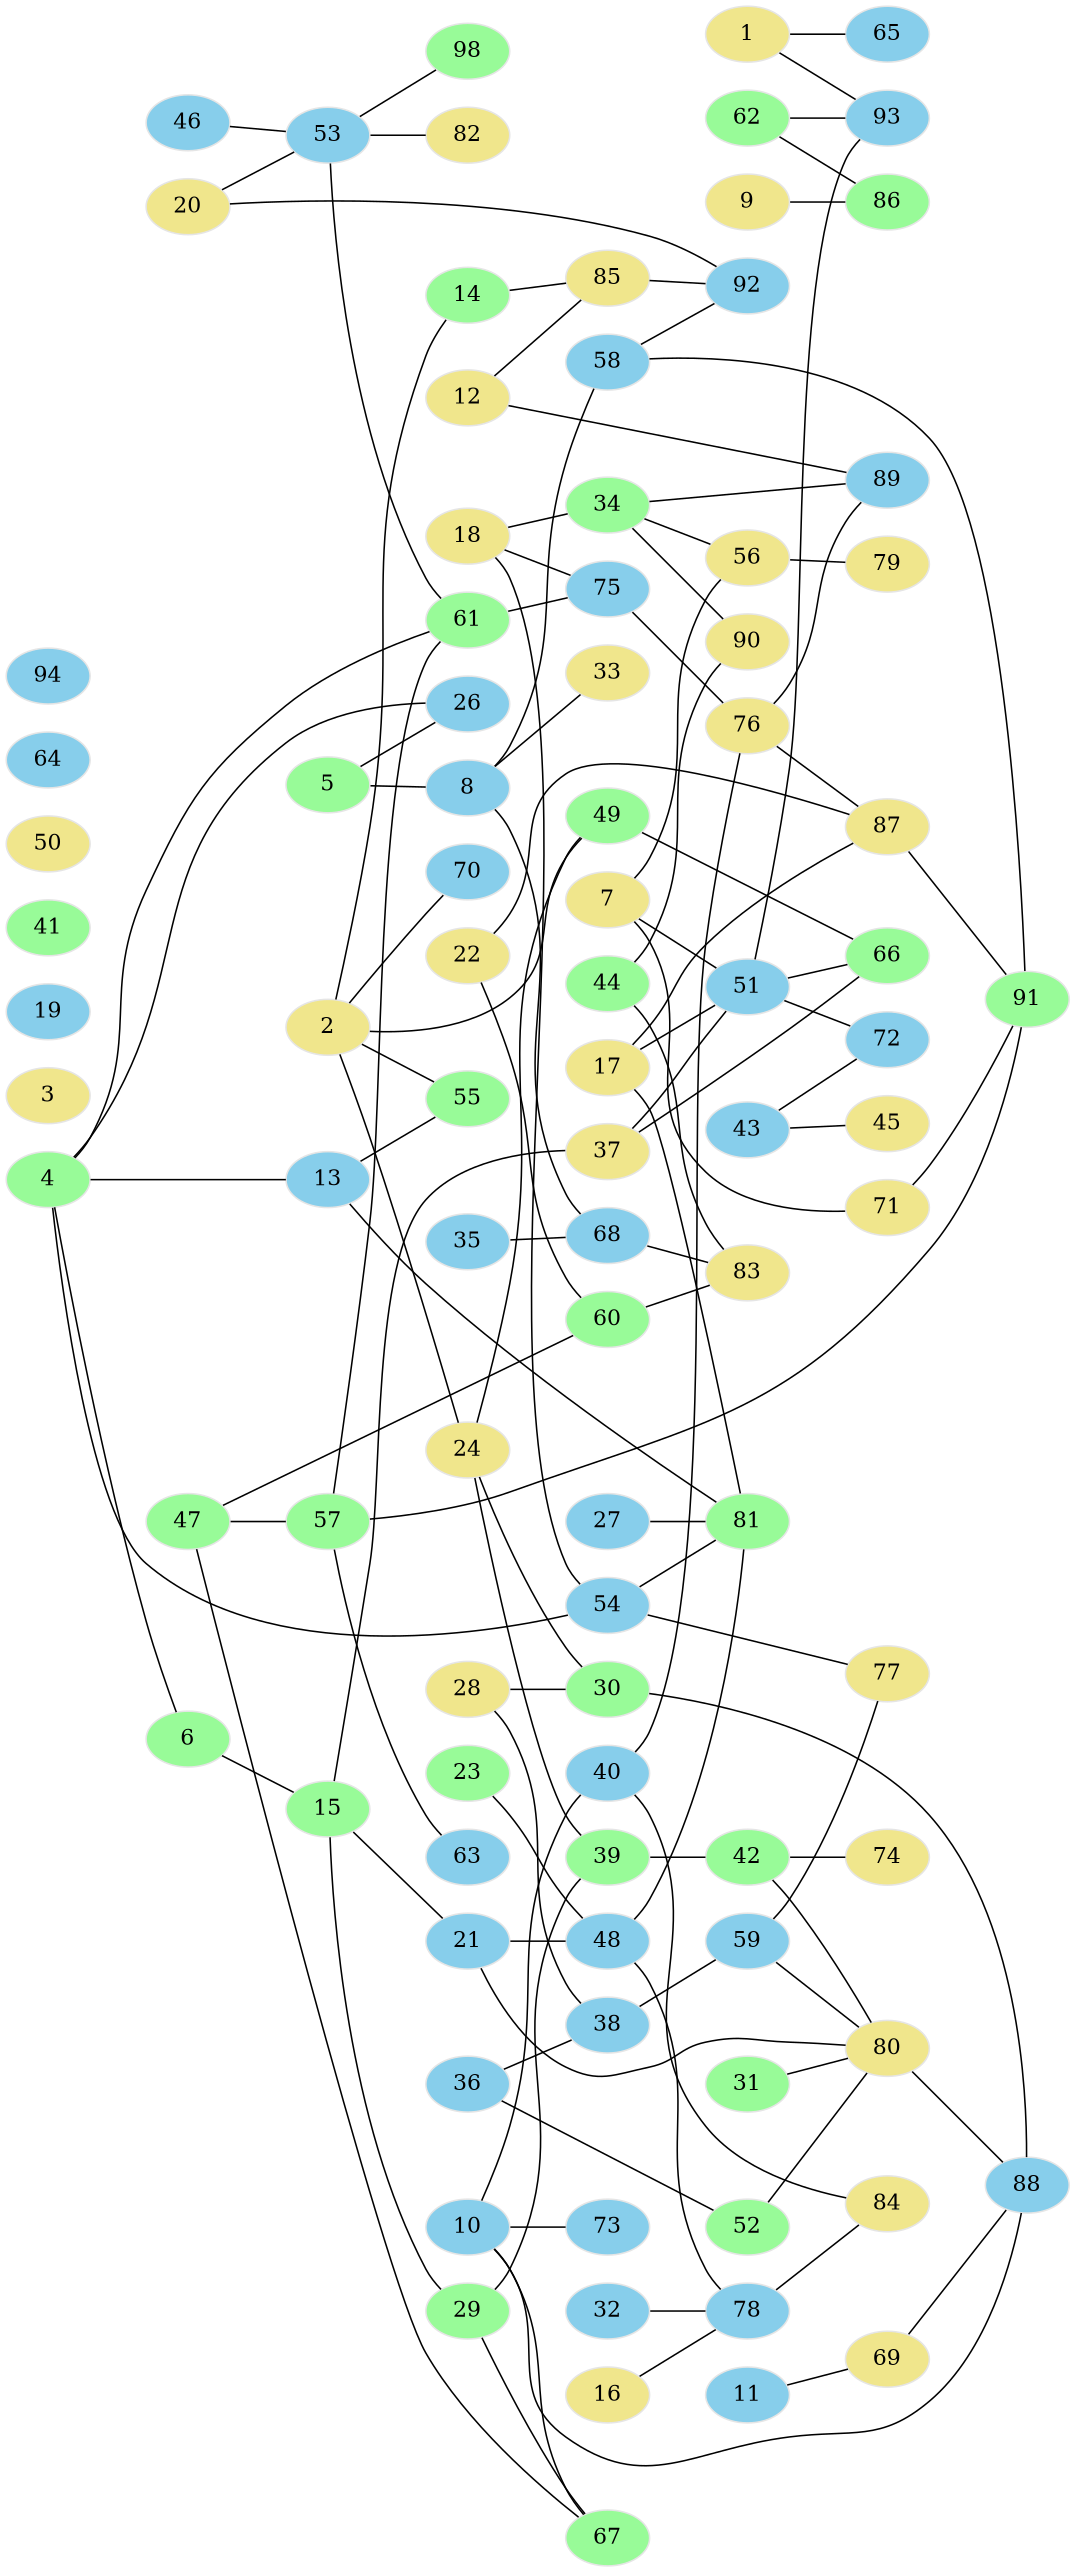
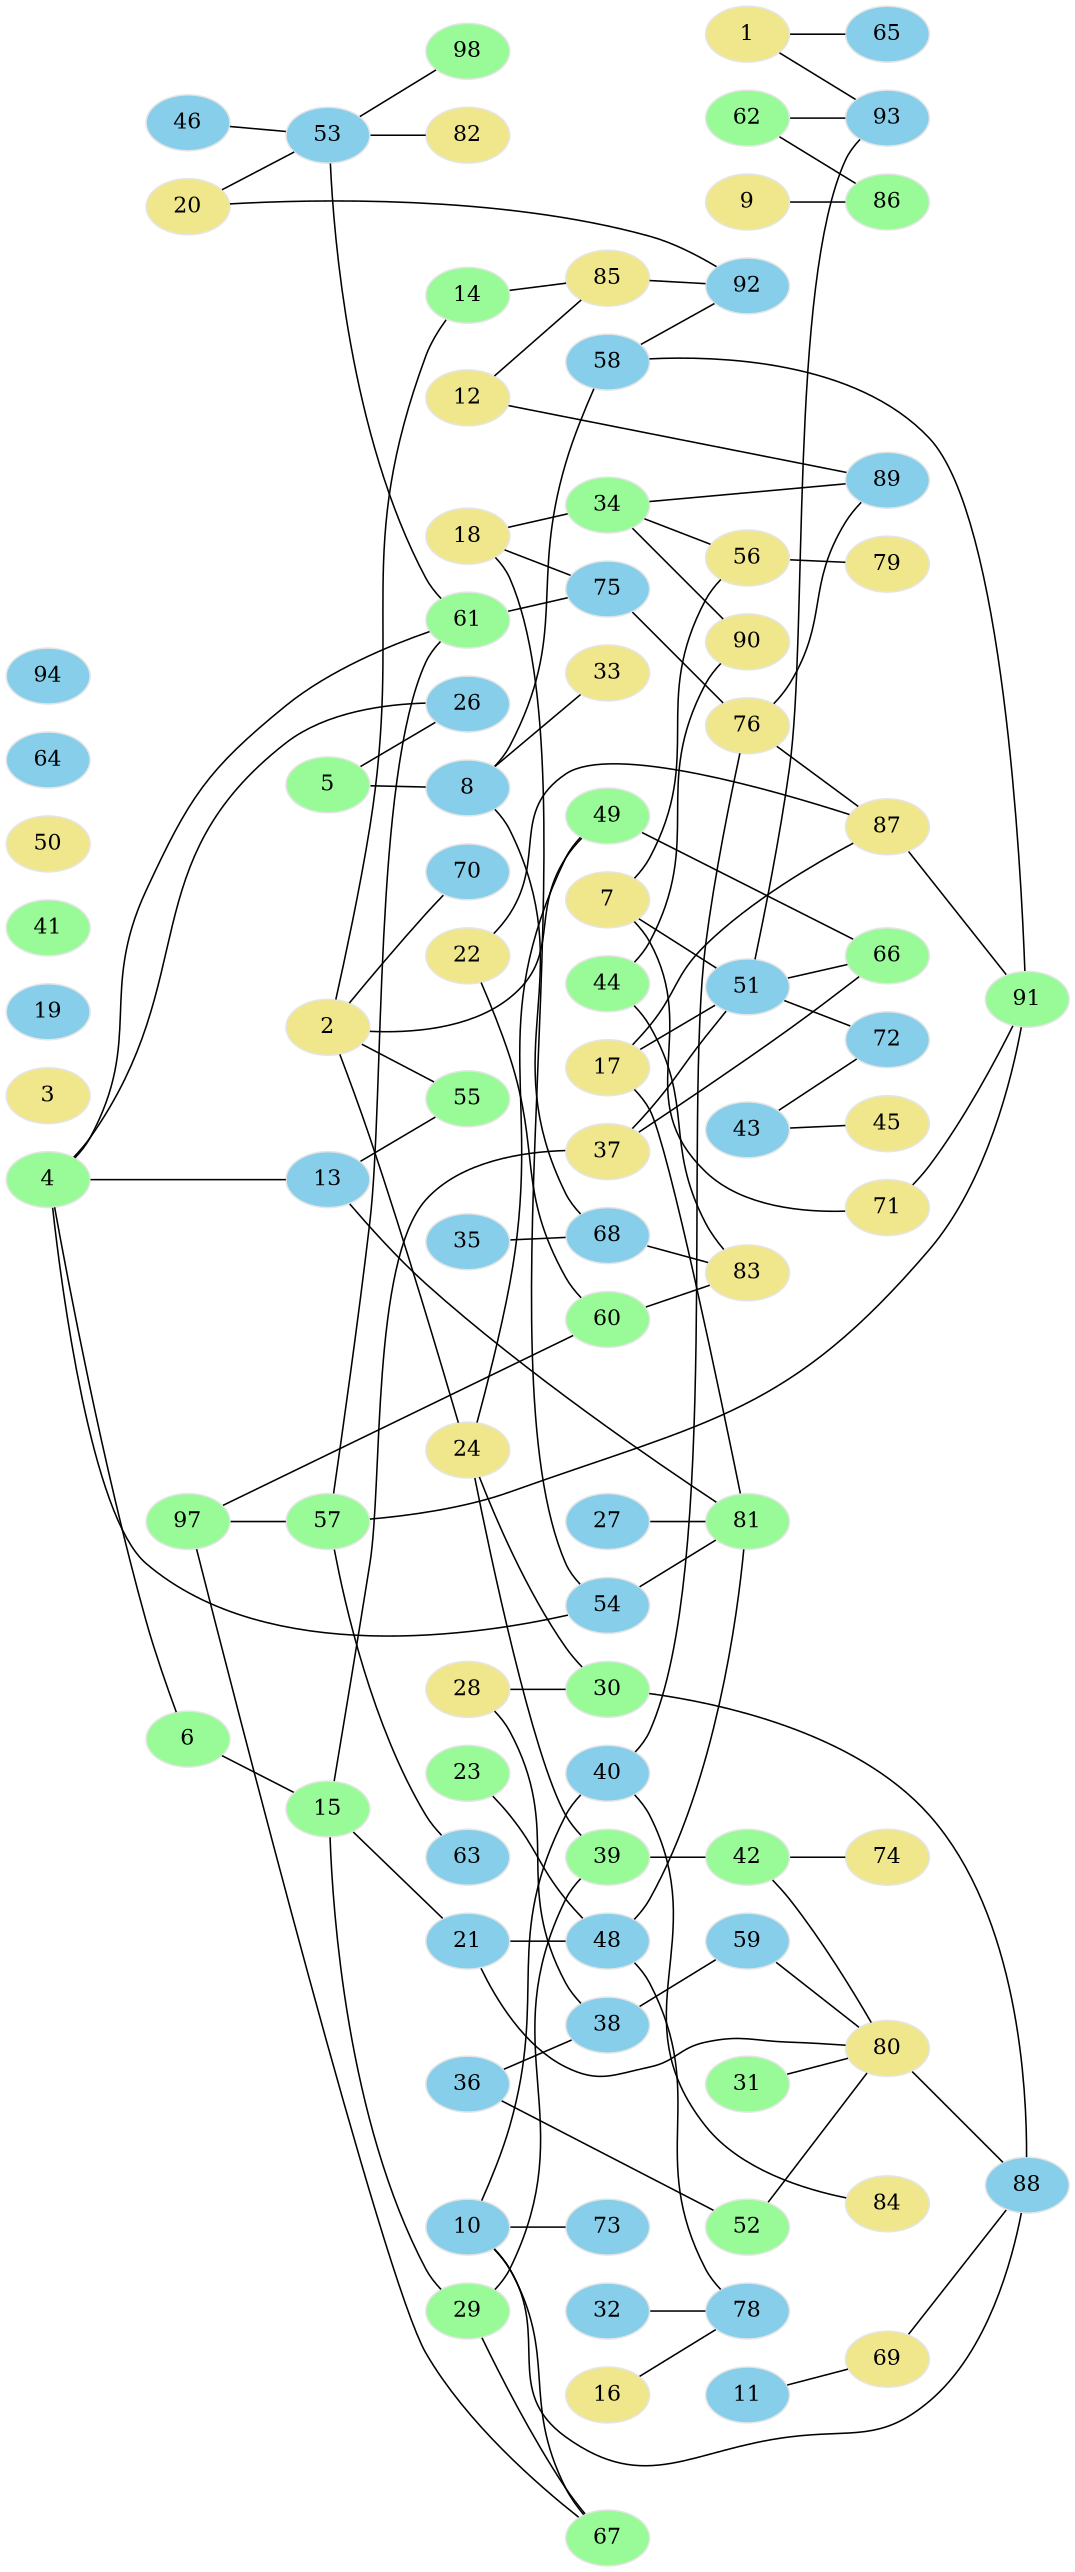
(188, 1522) -> (188, 1522)
(887, 1674) -> none
(818, 2257) -> none
